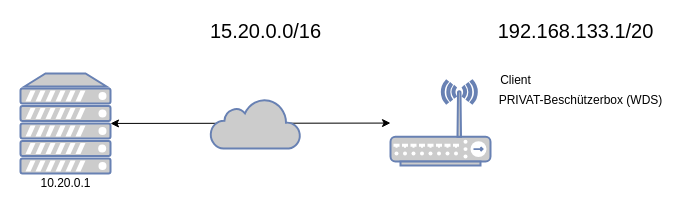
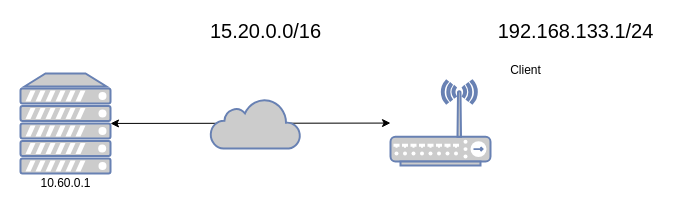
(576, 31) -> (576, 31)
(516, 81) -> (526, 71)
(581, 101) -> none
(66, 184) -> (66, 184)
